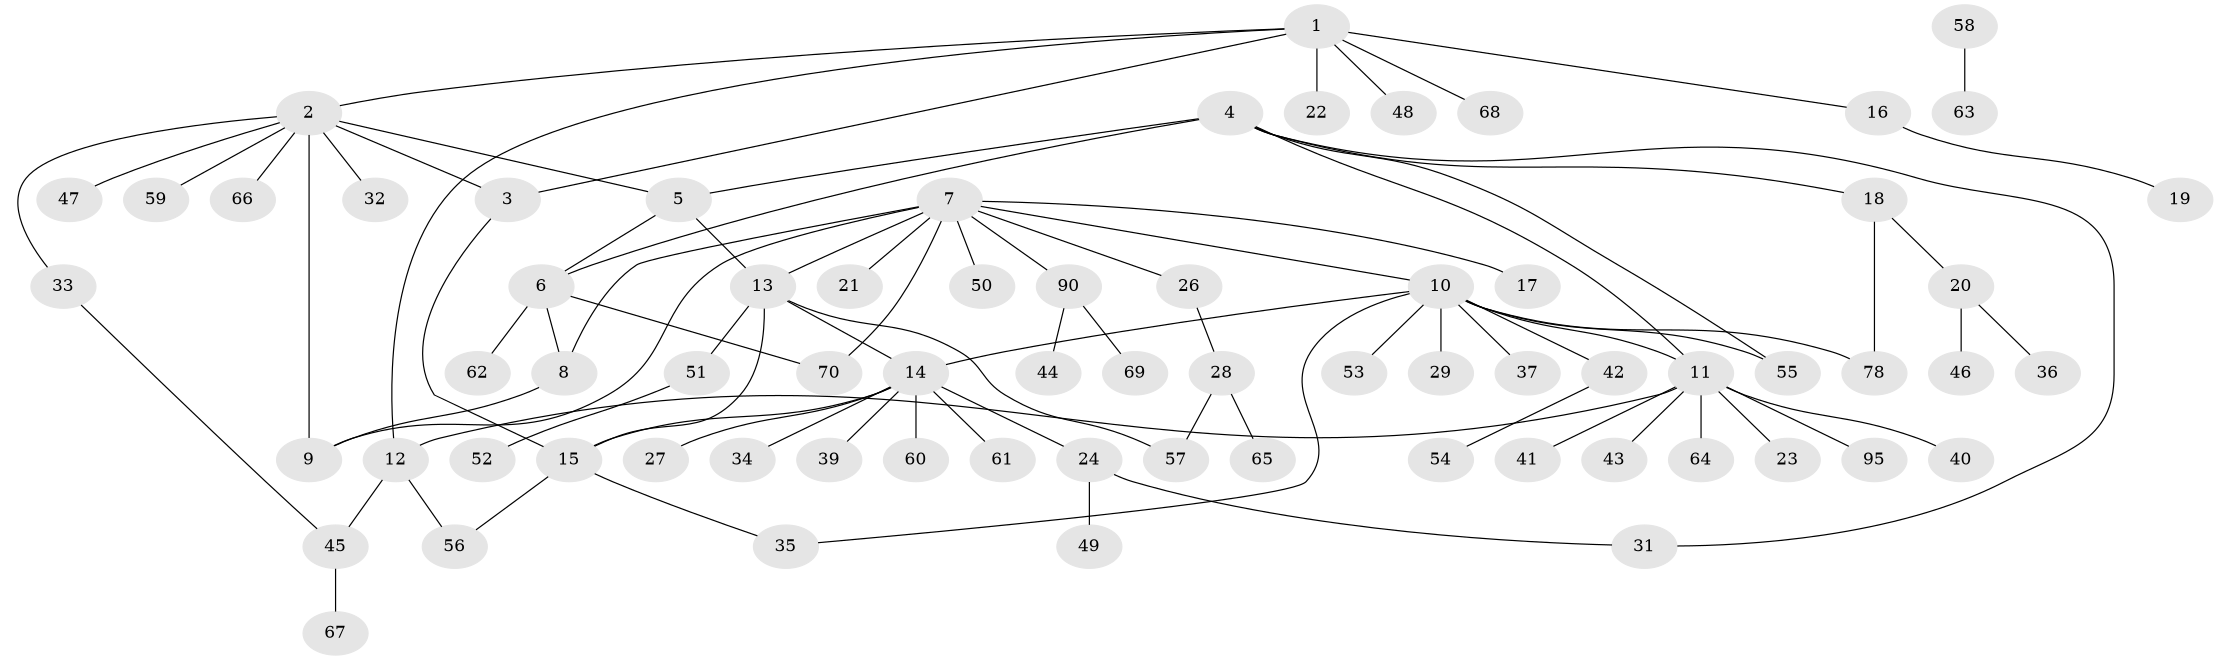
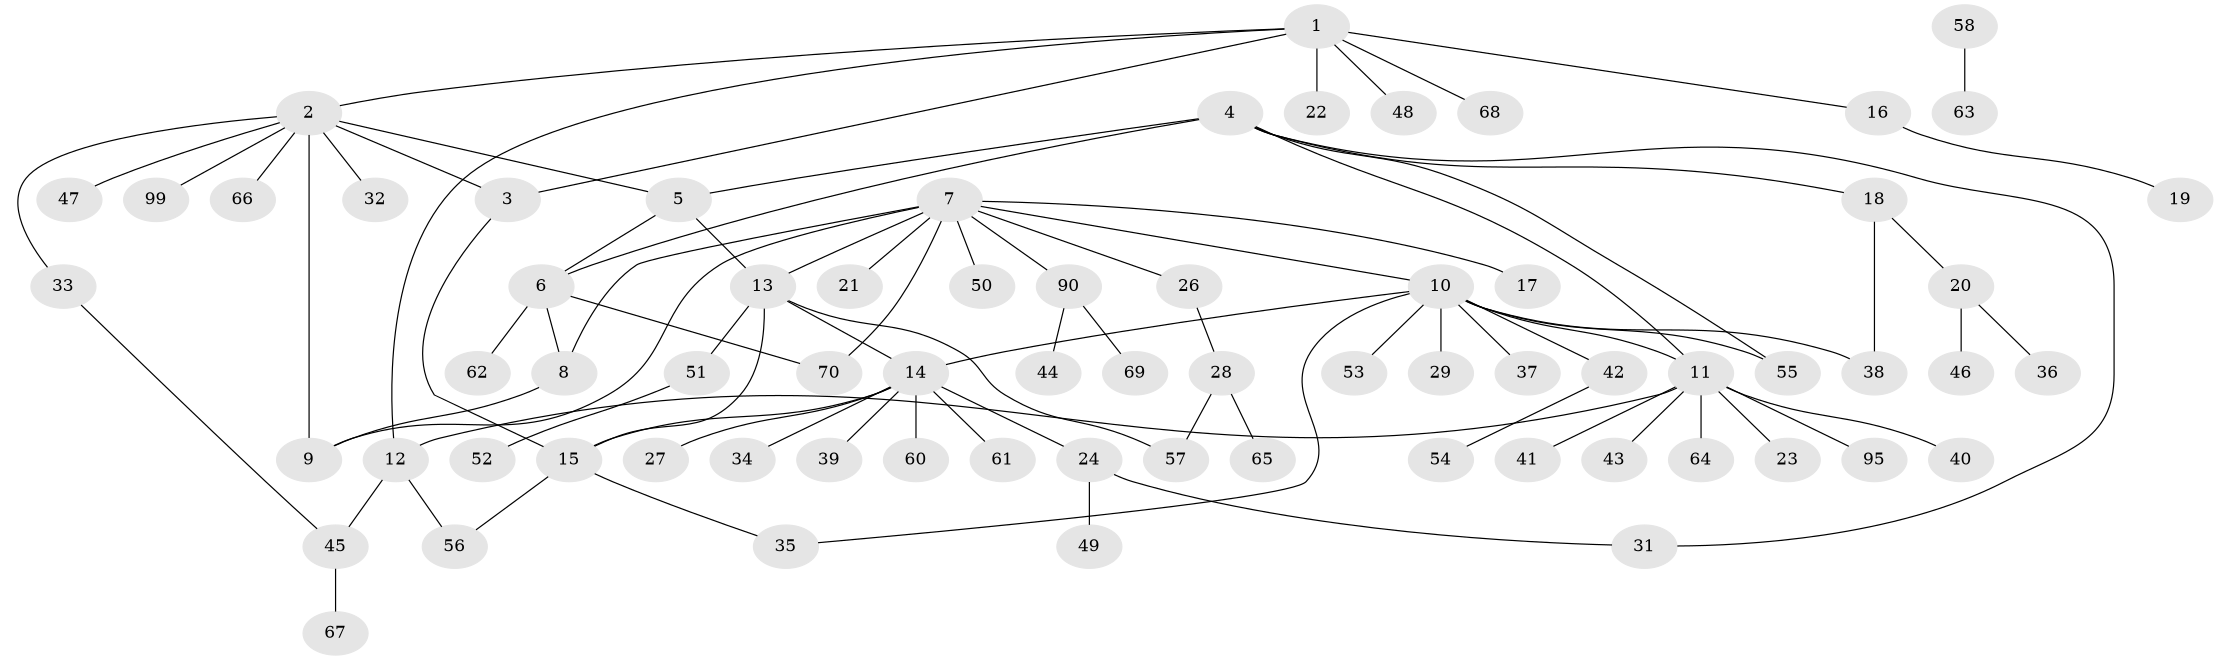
(156, 200) -> (156, 200)
(1874, 373) -> (1874, 373)
